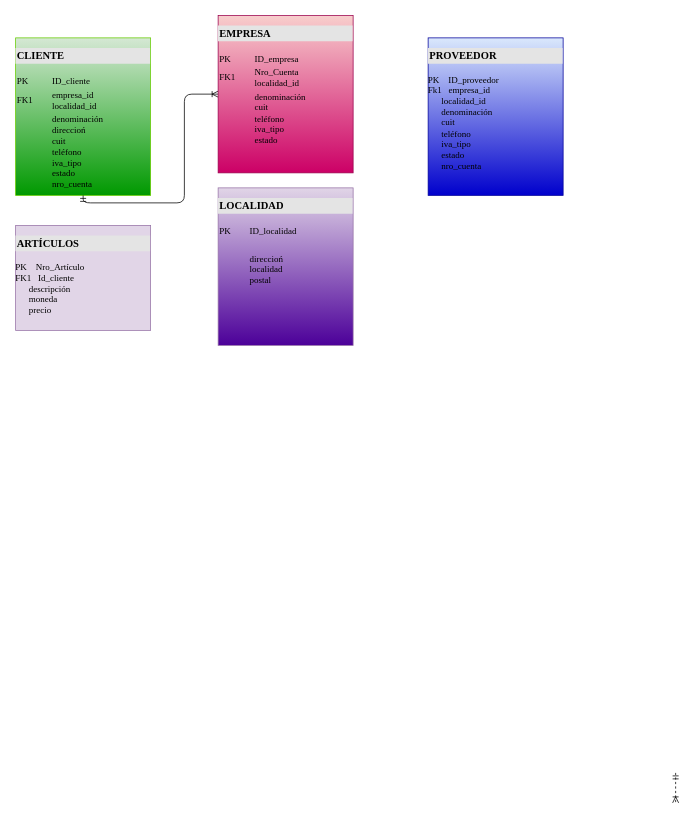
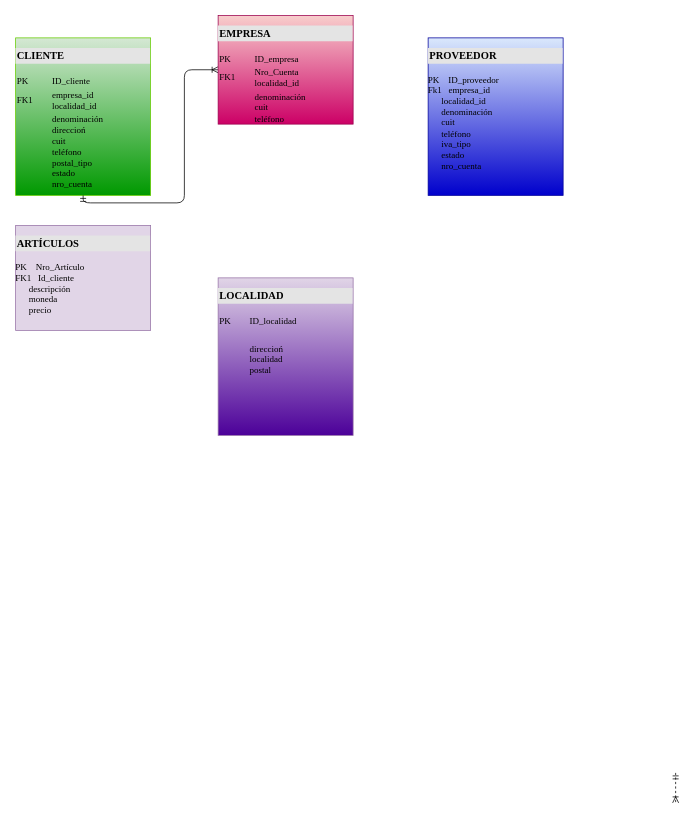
(285, 94) -> (285, 70)
(47, 97) -> (47, 97)
(285, 267) -> (285, 357)
